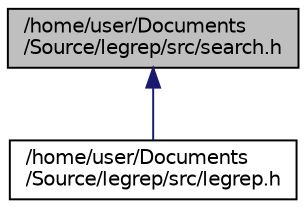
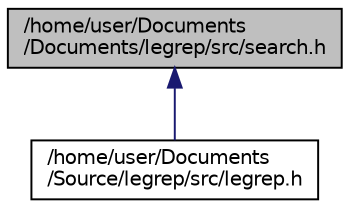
(153, 38) -> (175, 38)
